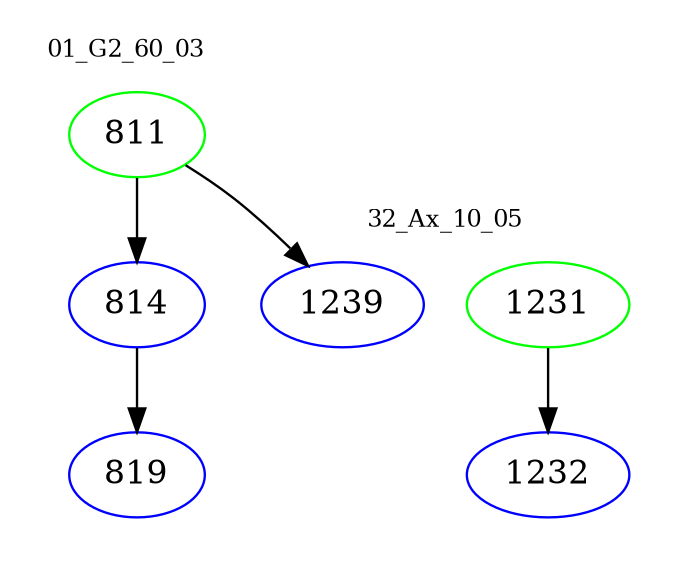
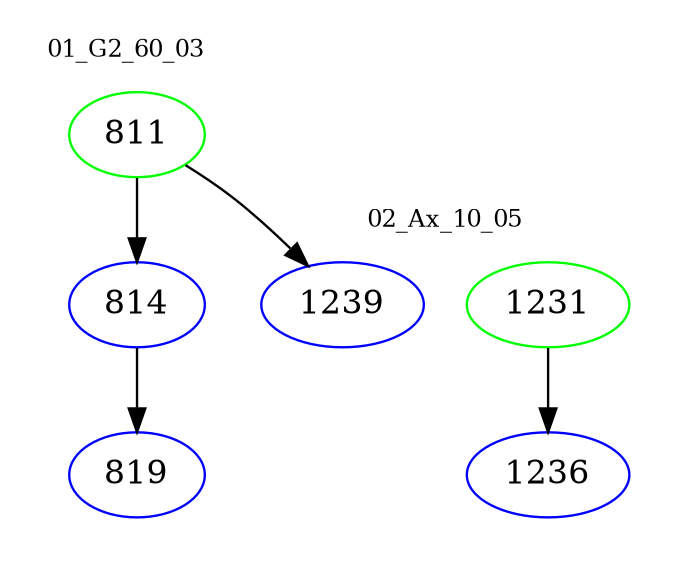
(445, 221) -> (445, 221)
(548, 475) -> (548, 475)
